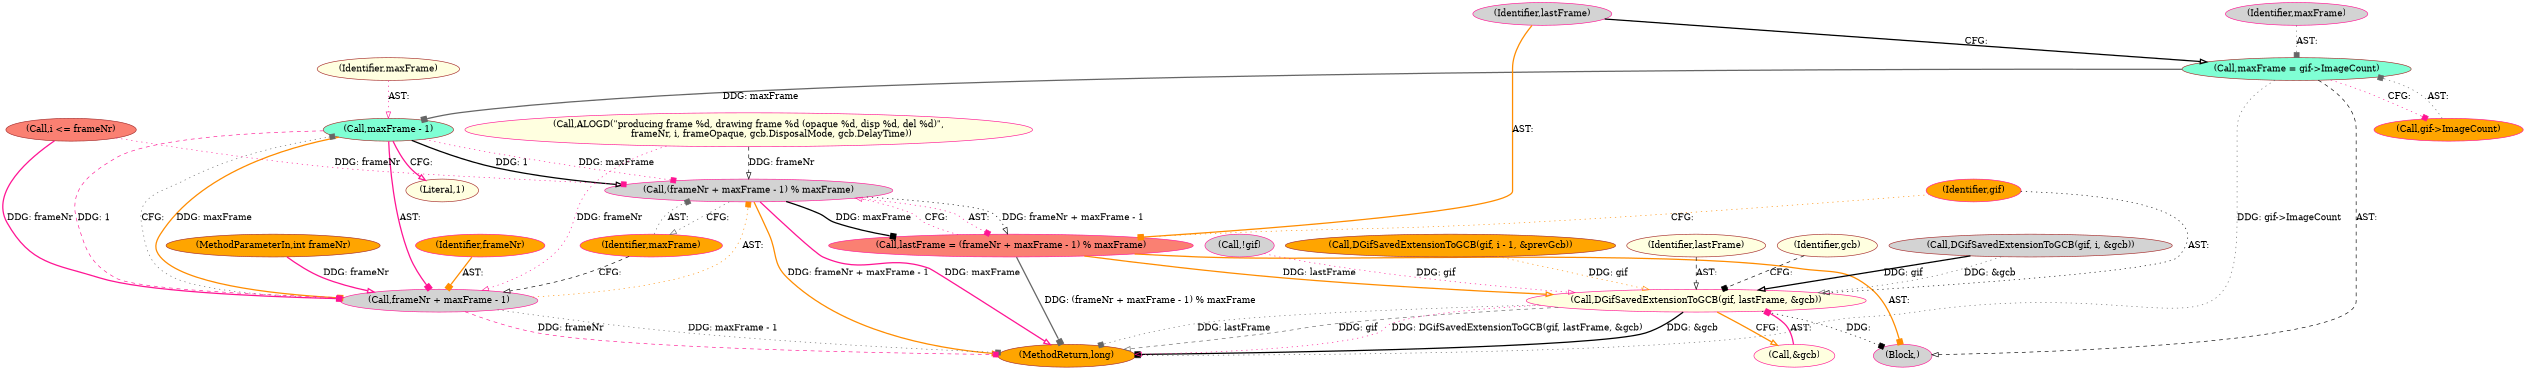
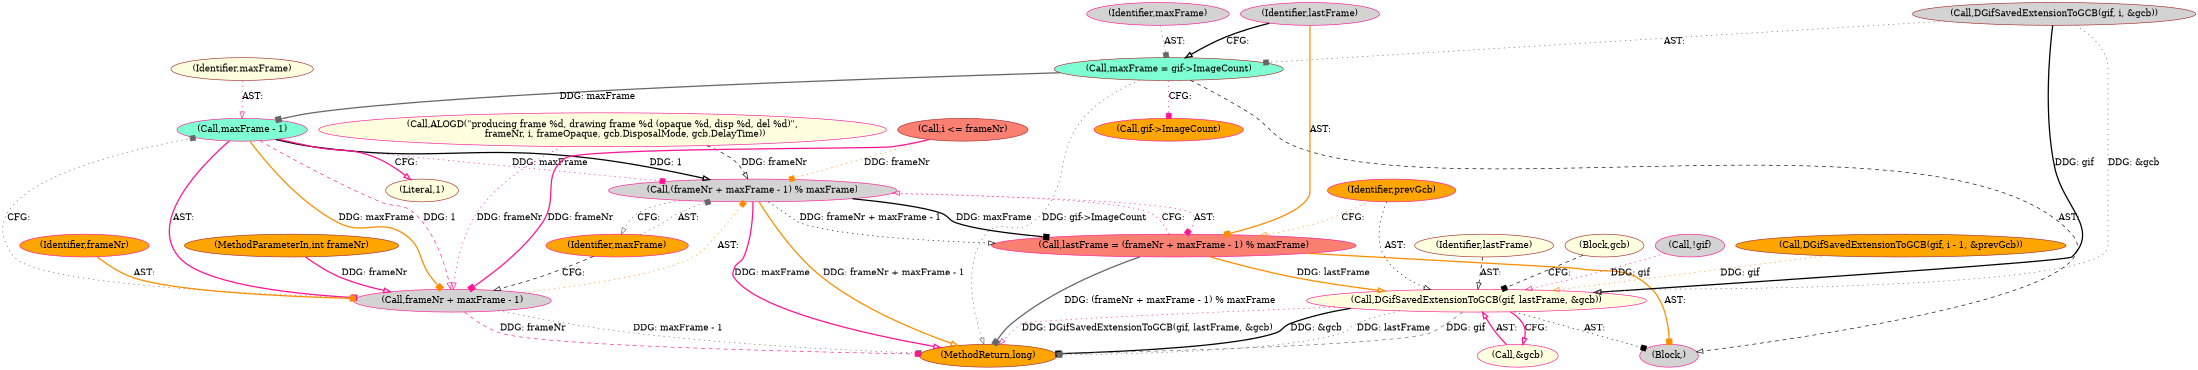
(2417, 93) -> (1607, 42)
(388, 130) -> (242, 130)
(367, 170) -> (863, 159)
(1974, 190) -> (1392, 190)
(1827, 246) -> (1604, 246)
(1787, 326) -> (1495, 332)
(1745, 327) -> (1522, 323)
(1860, 328) -> (1596, 328)
(1799, 329) -> (1043, 212)
